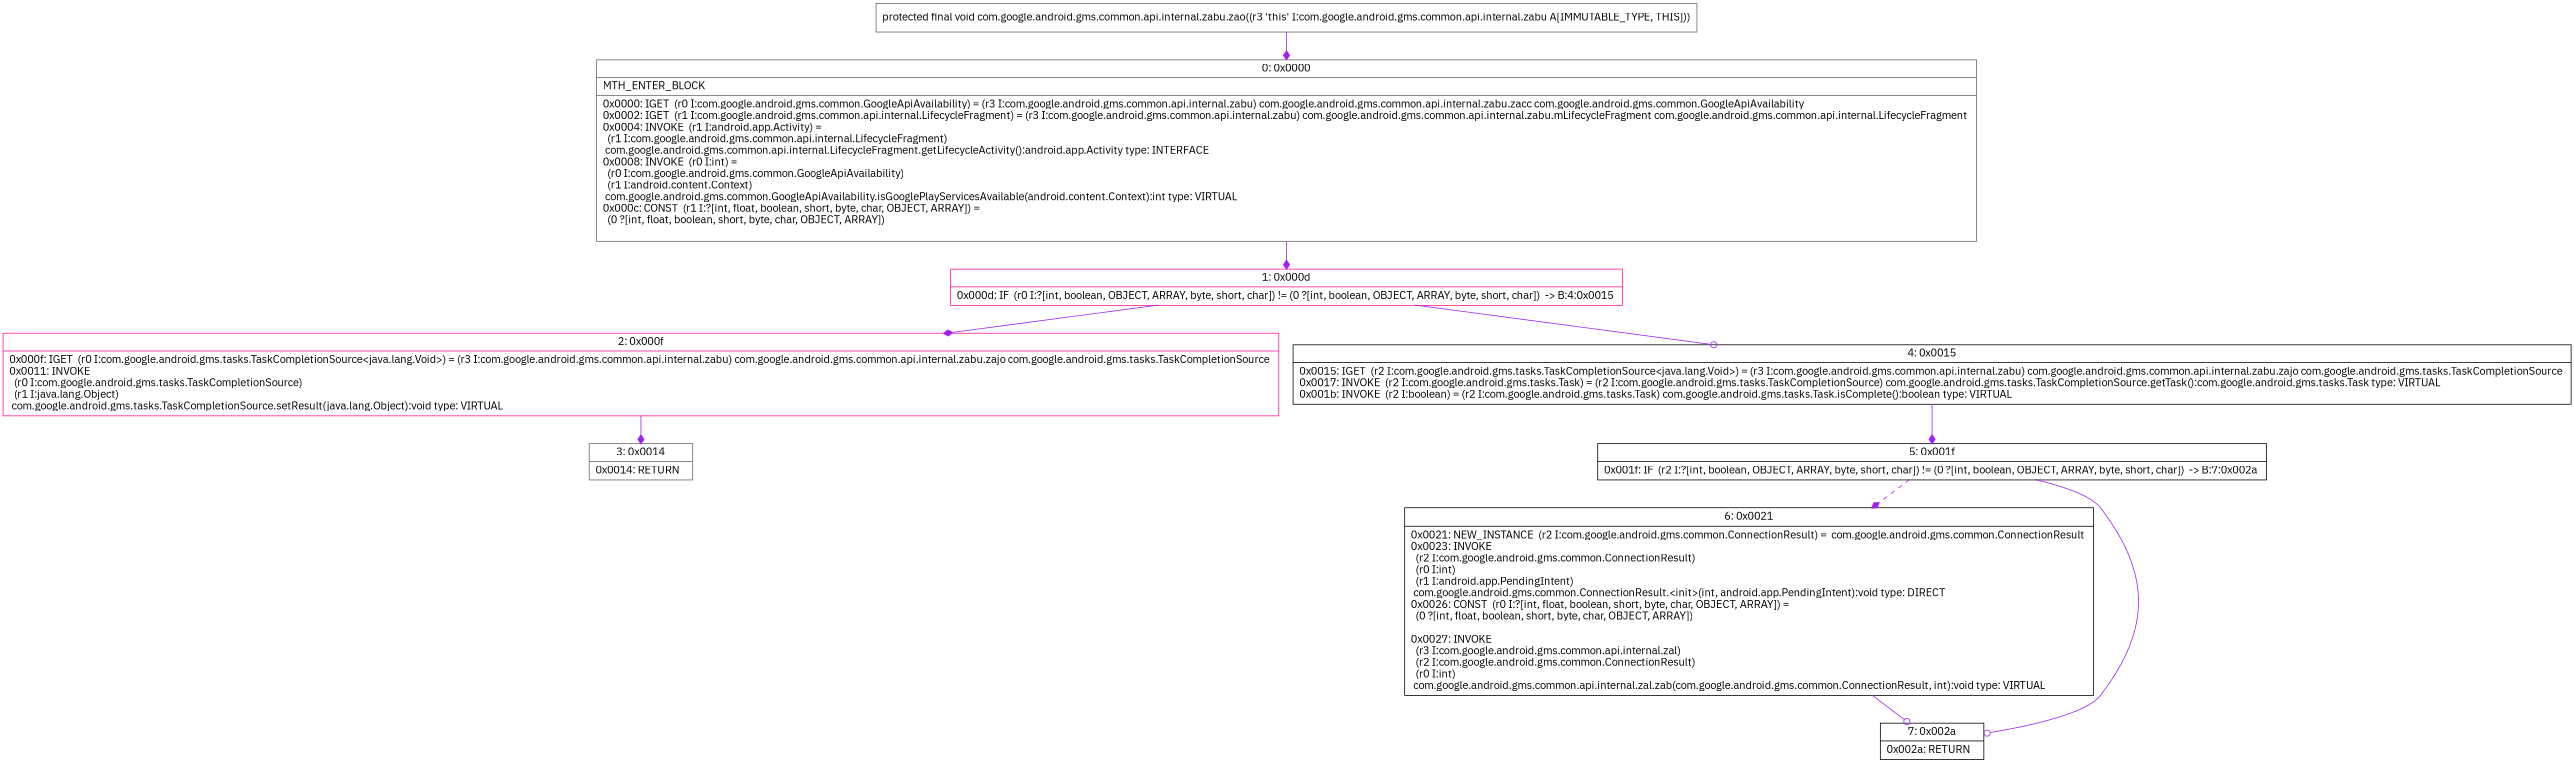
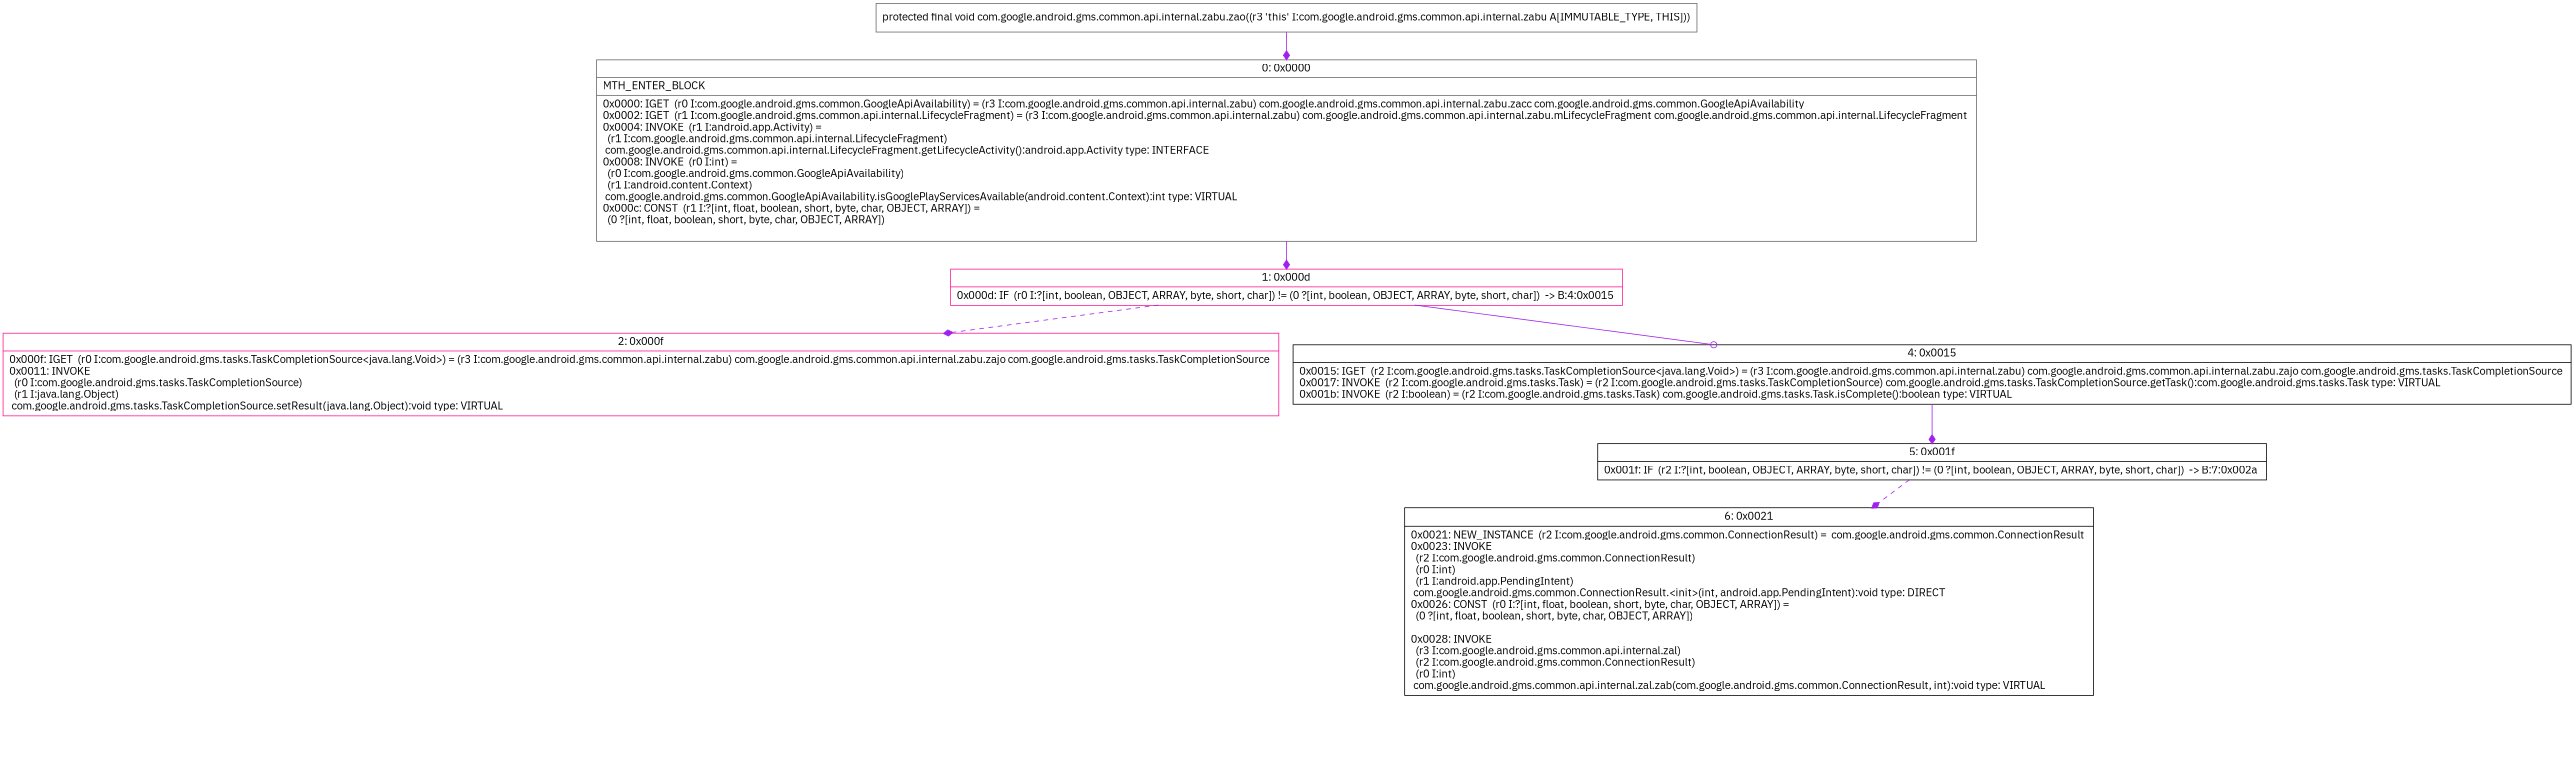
(1056, 319) -> (1056, 319)
(641, 462) -> none
(1454, 639) -> (1454, 639)
(1932, 741) -> none
